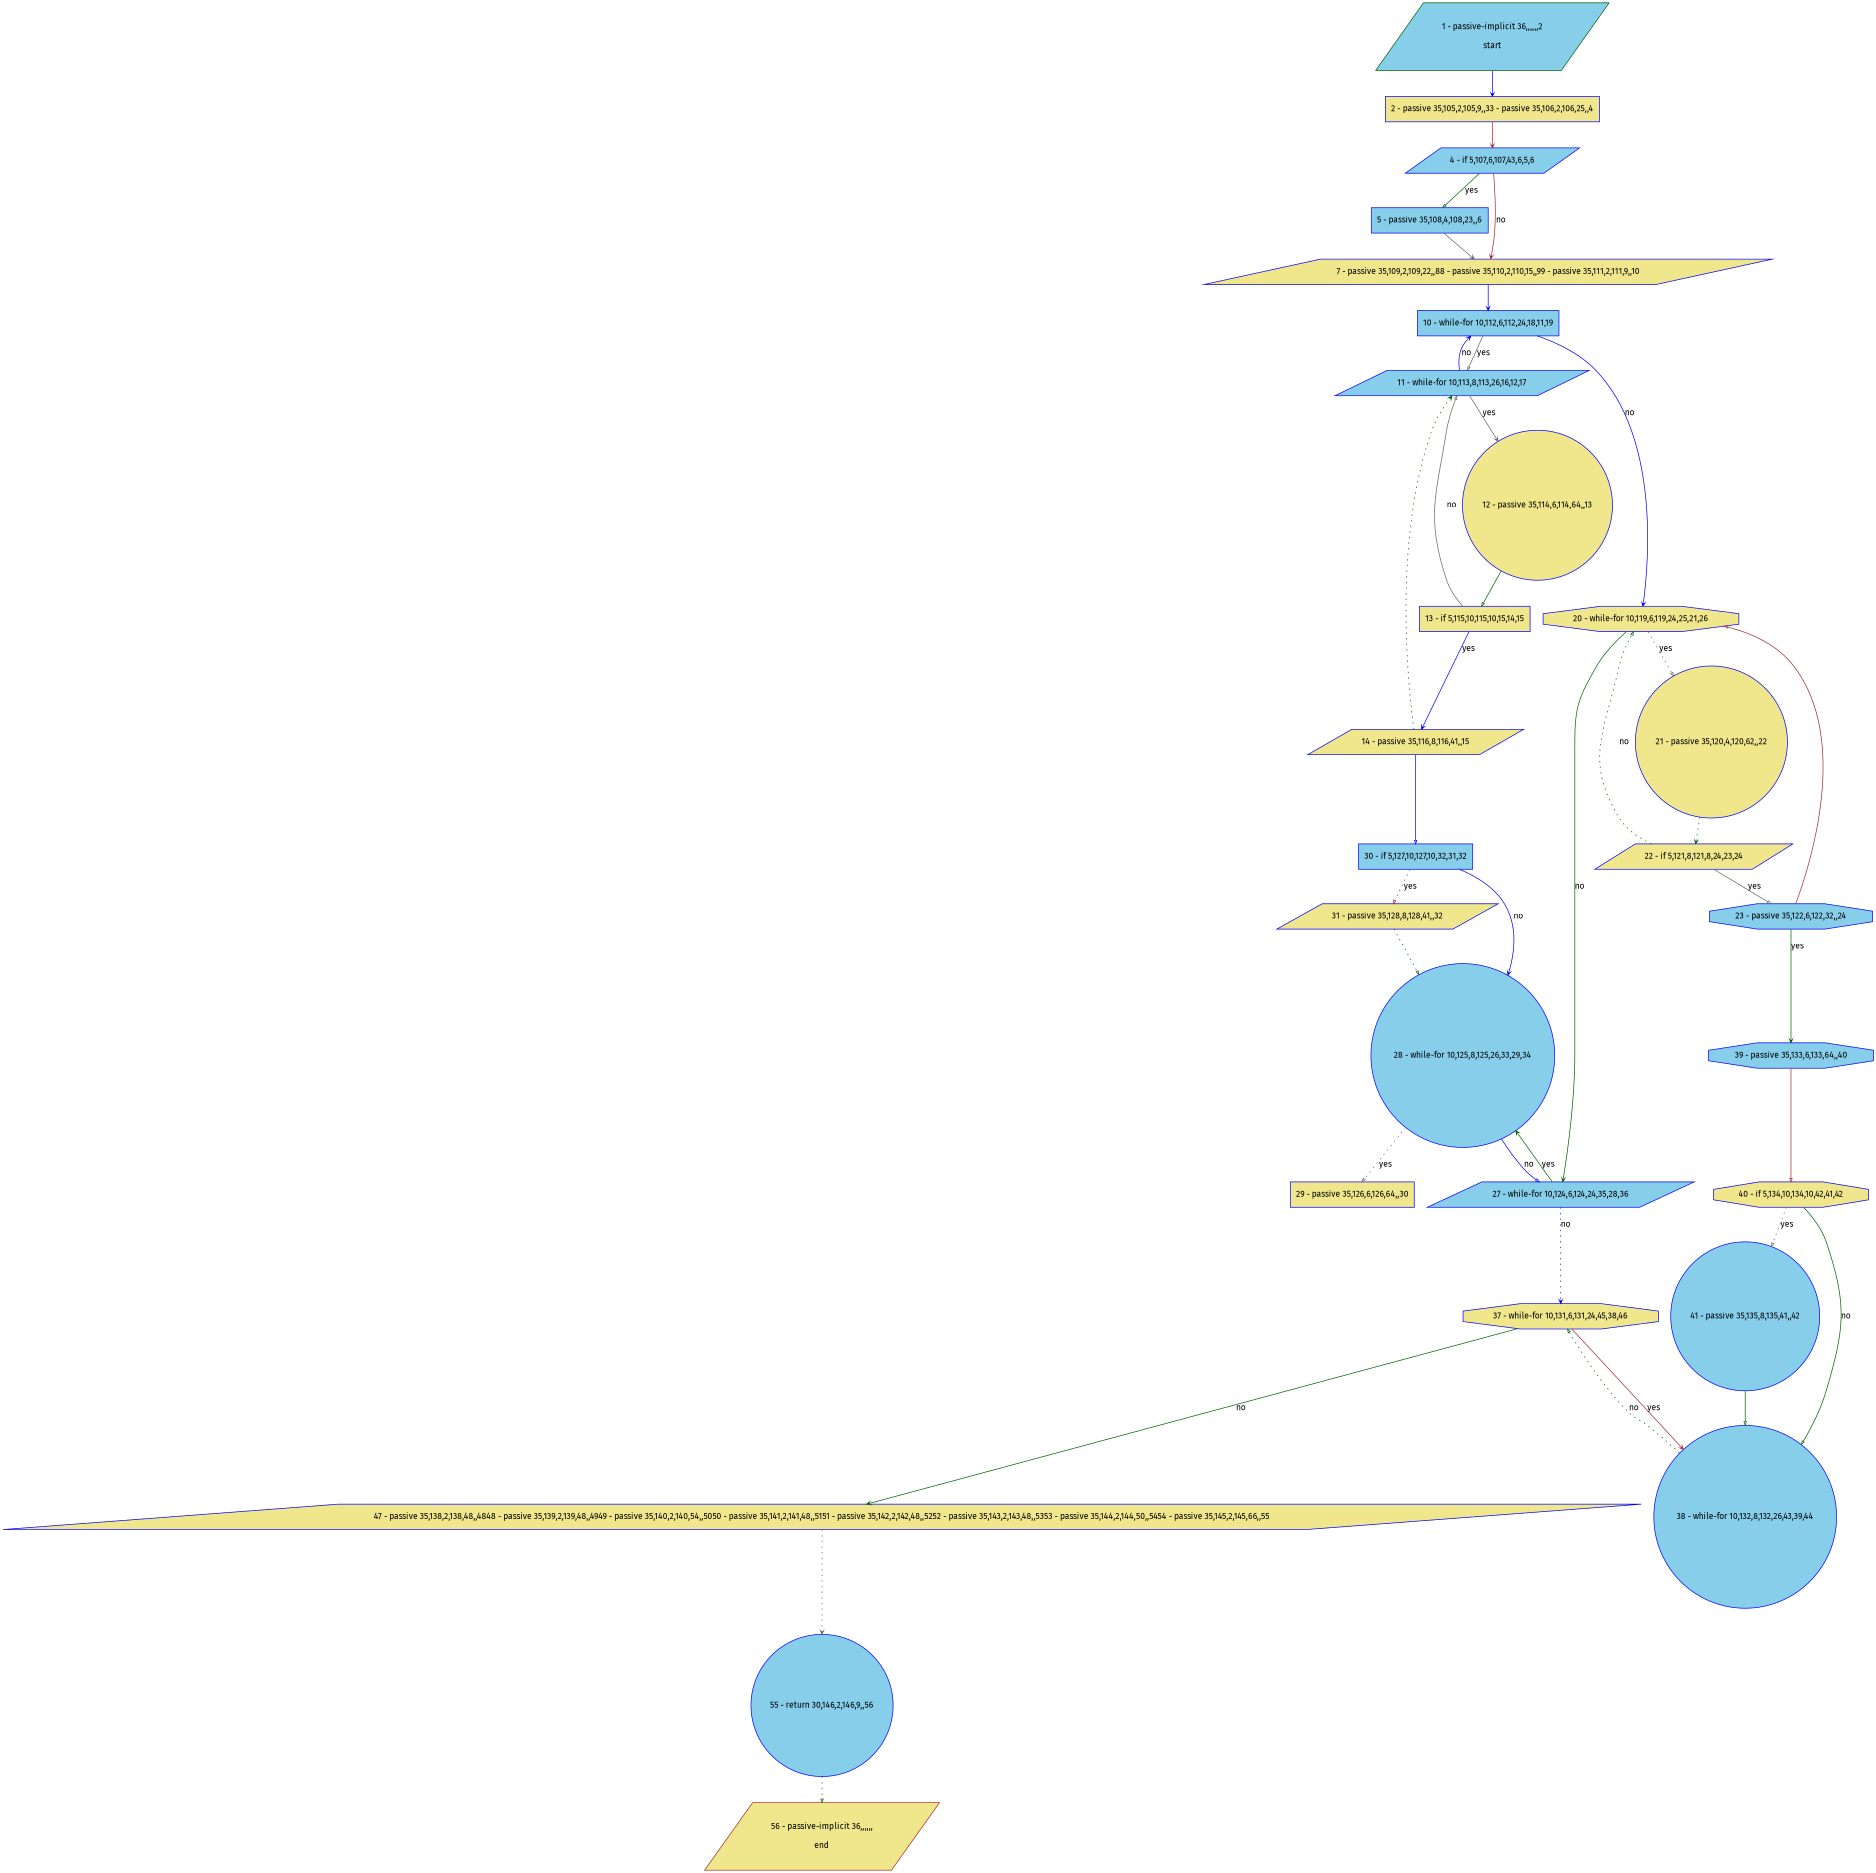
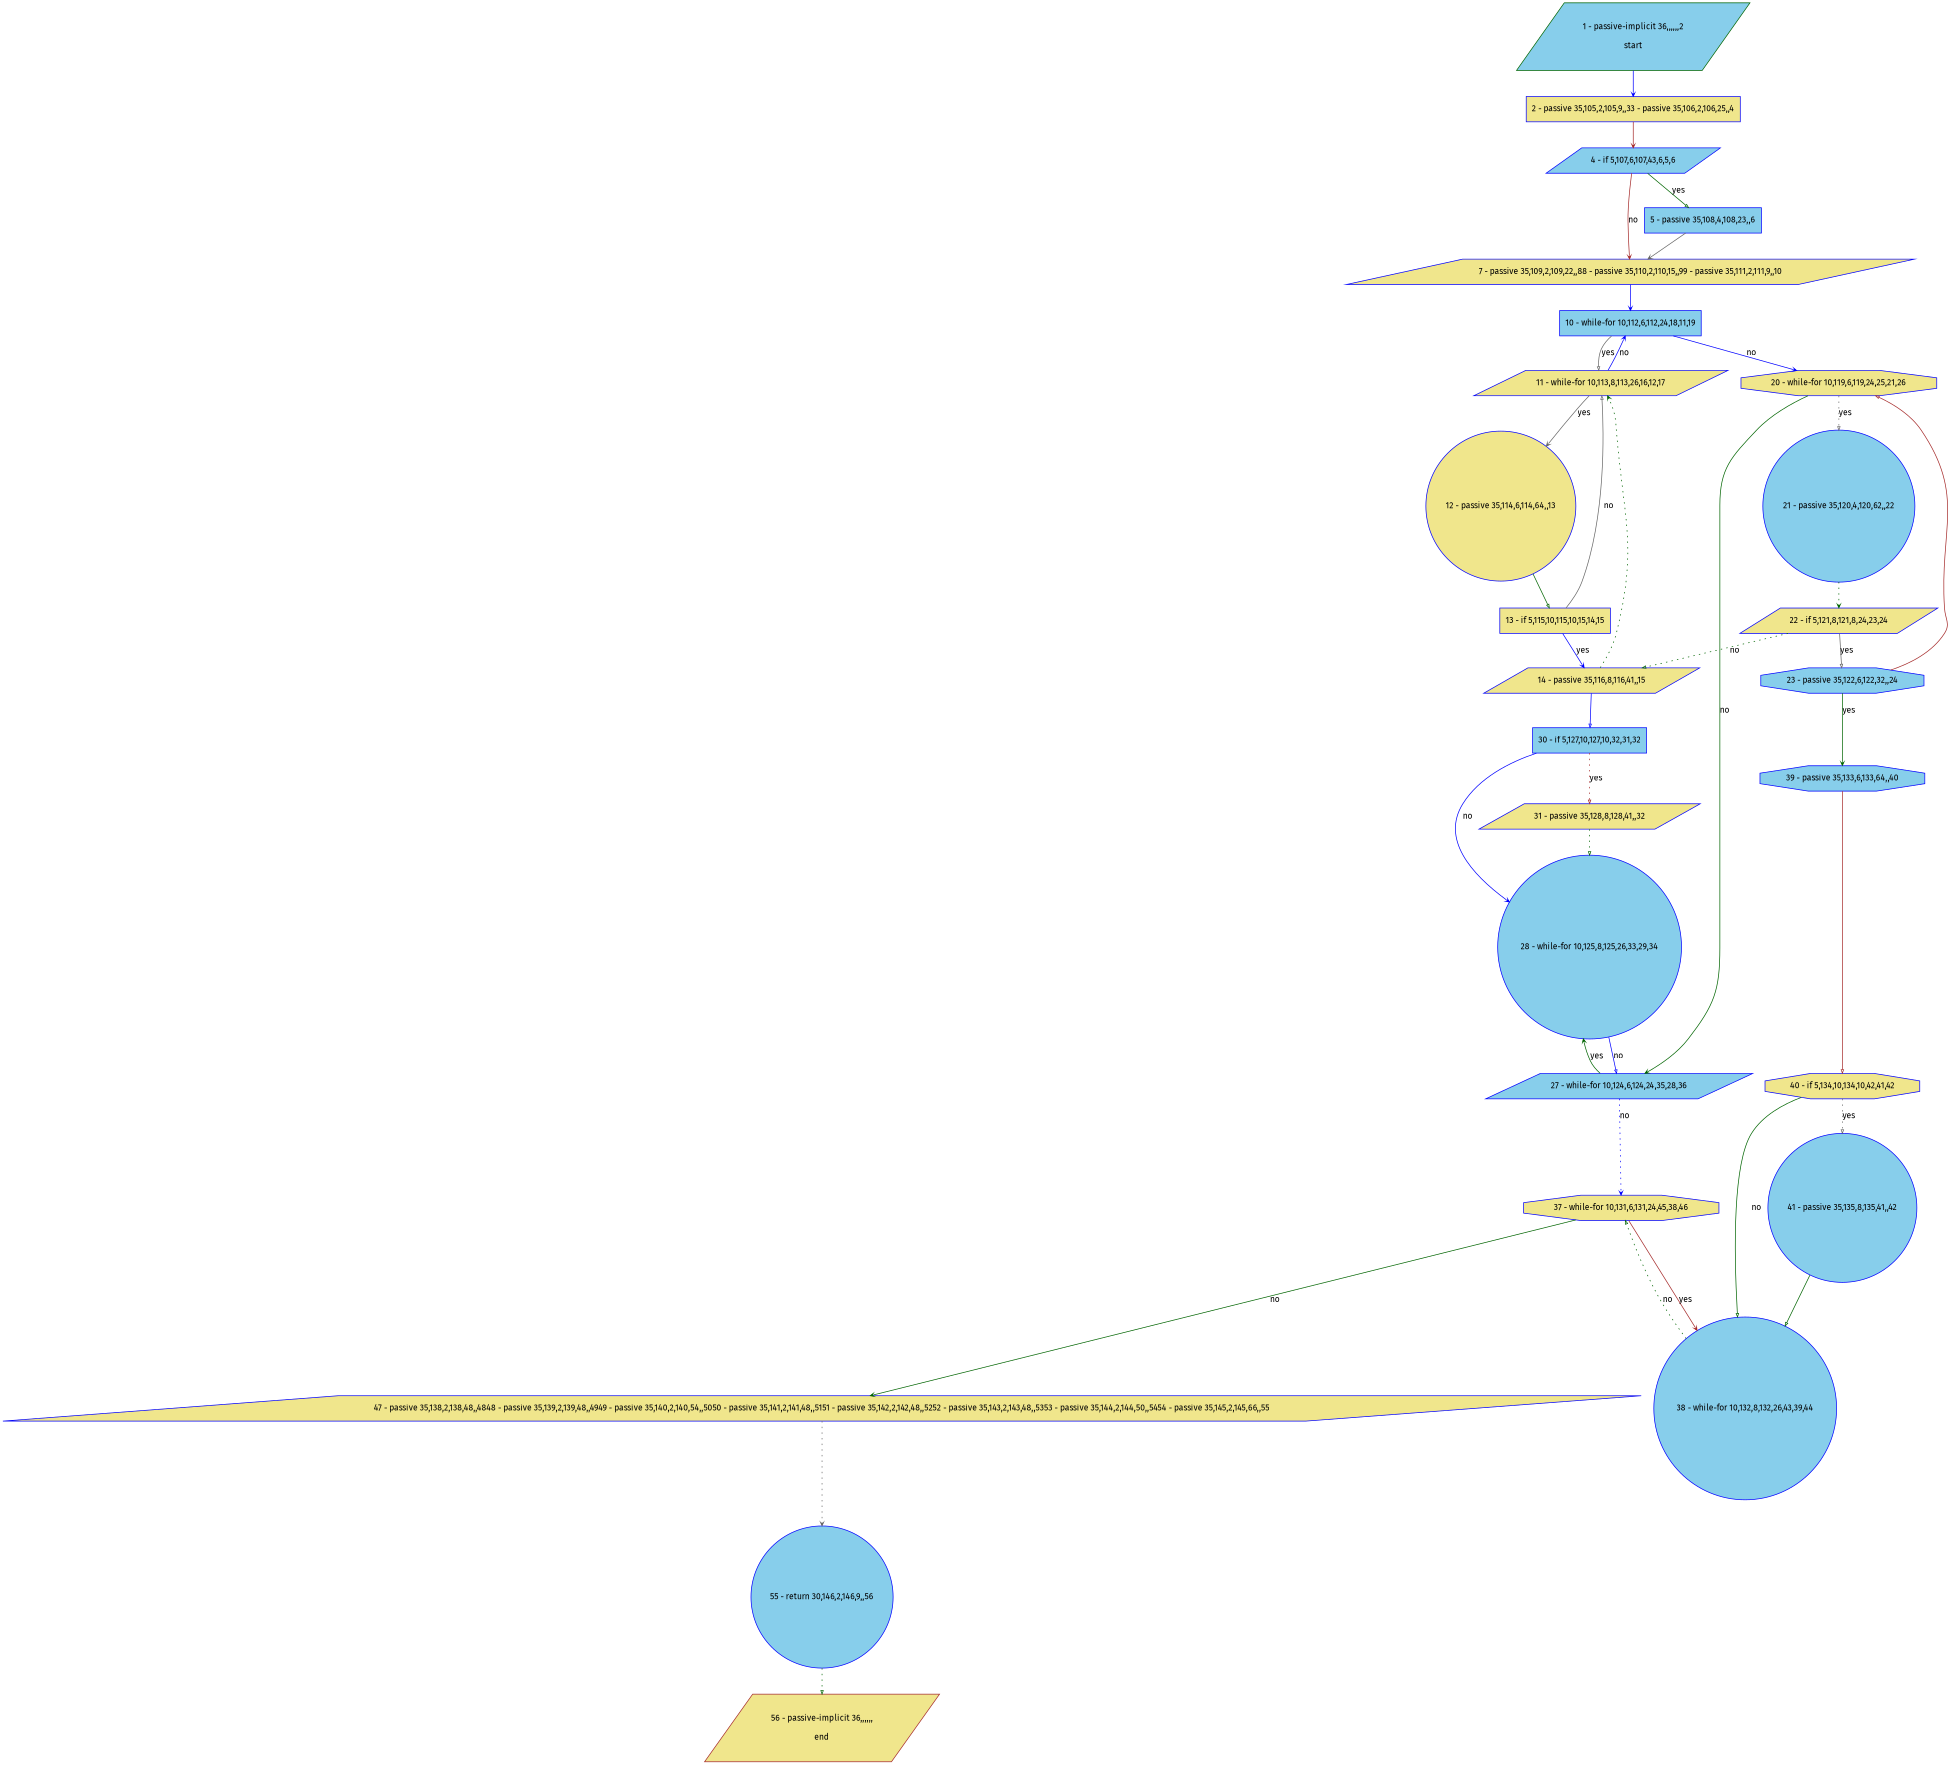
(1462, 383) -> (1601, 383)
(1711, 742) -> (1839, 506)
(1600, 747) -> (1713, 651)
(1352, 1195) -> none
